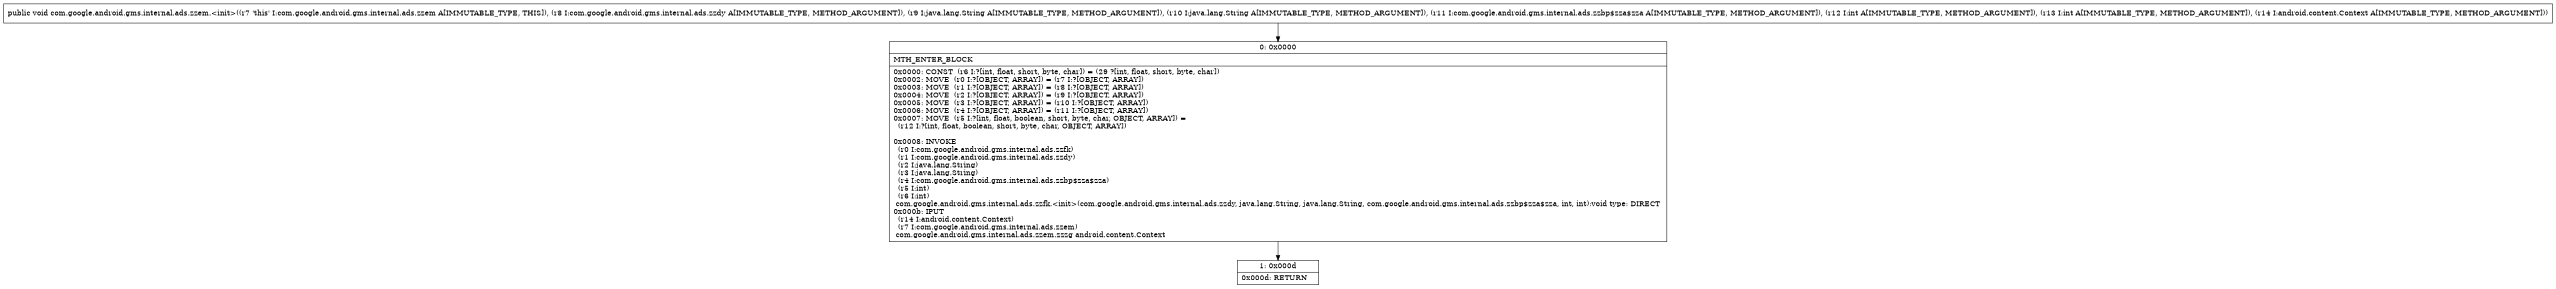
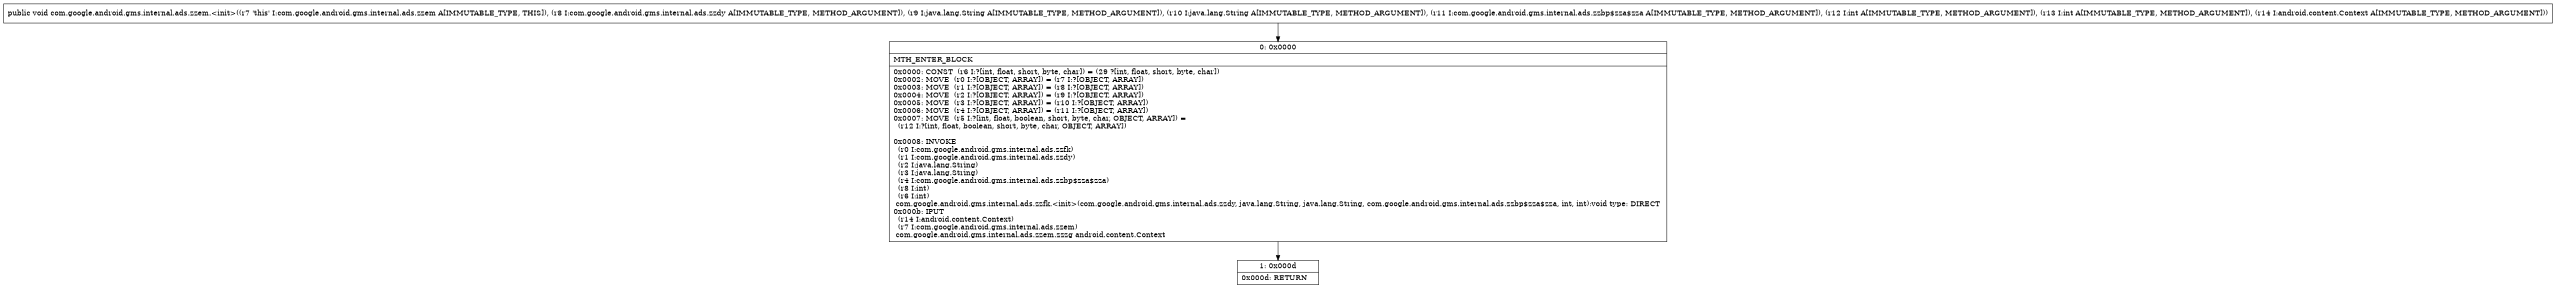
(912, 189) -> (912, 189)
